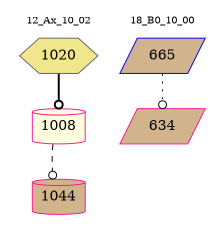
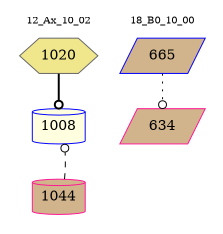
(59, 126) -> (59, 126)
(52, 158) -> (65, 166)
